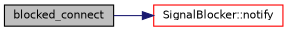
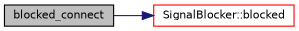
(218, 16) -> (224, 16)
